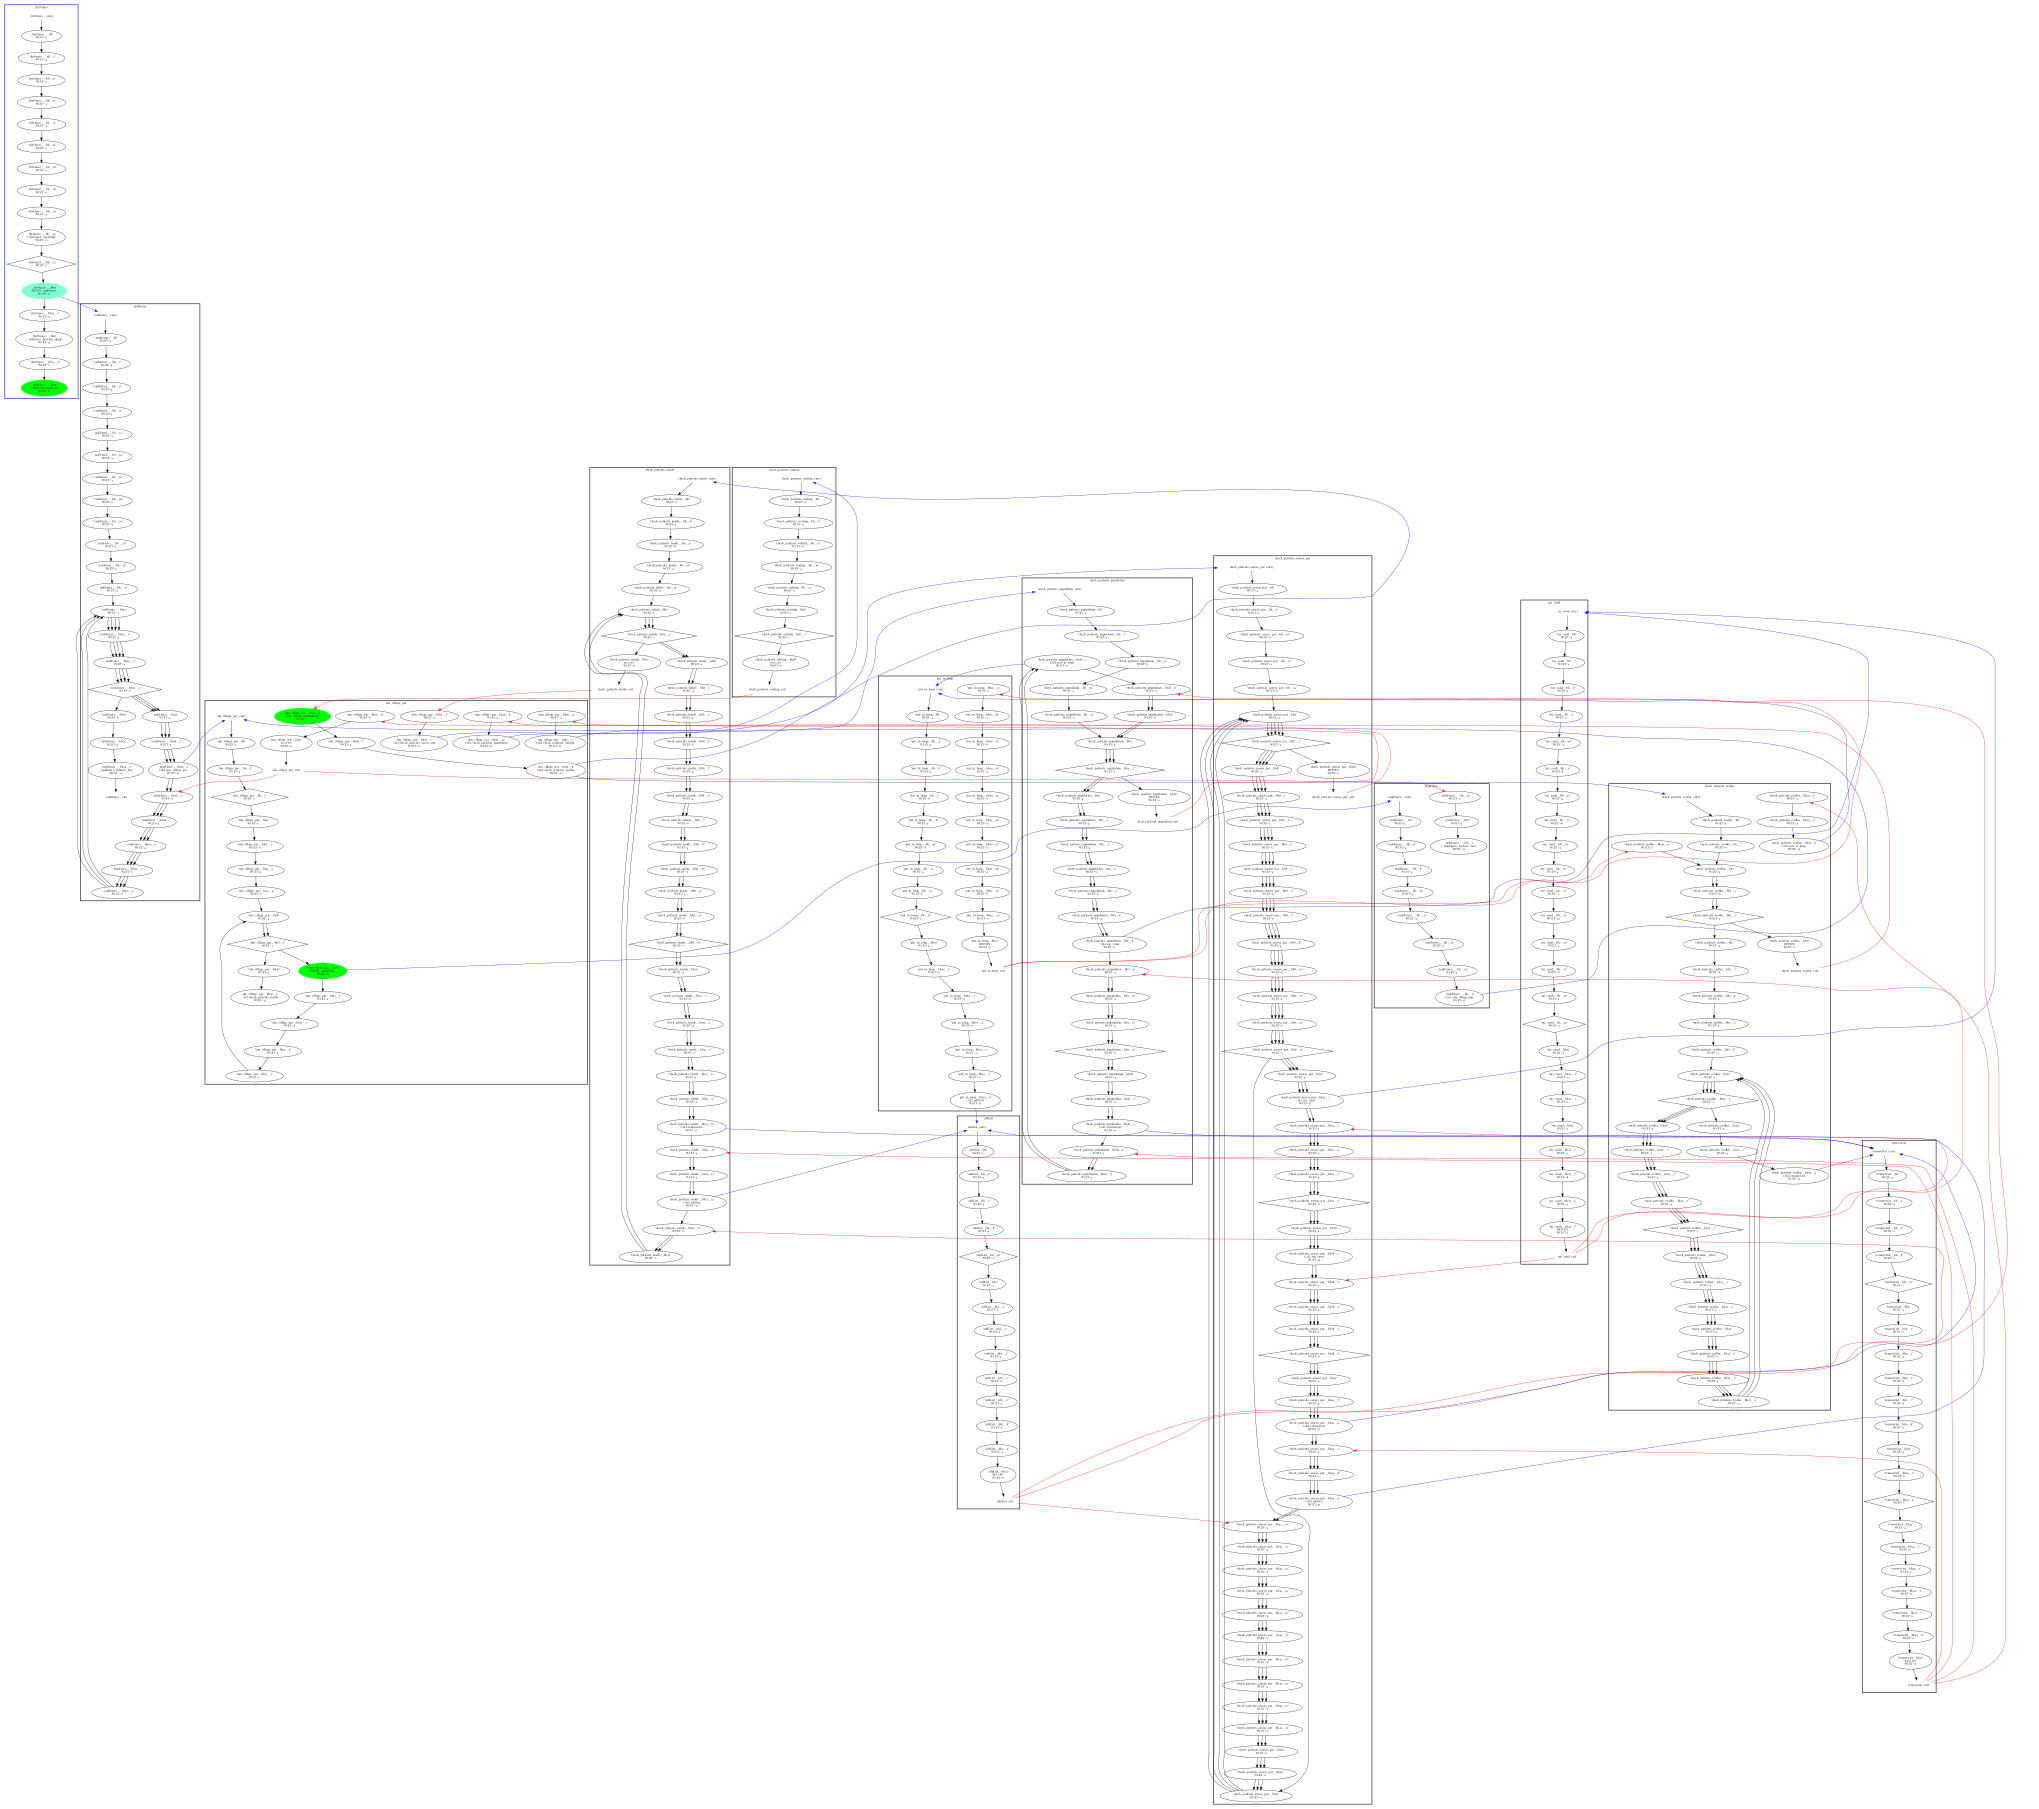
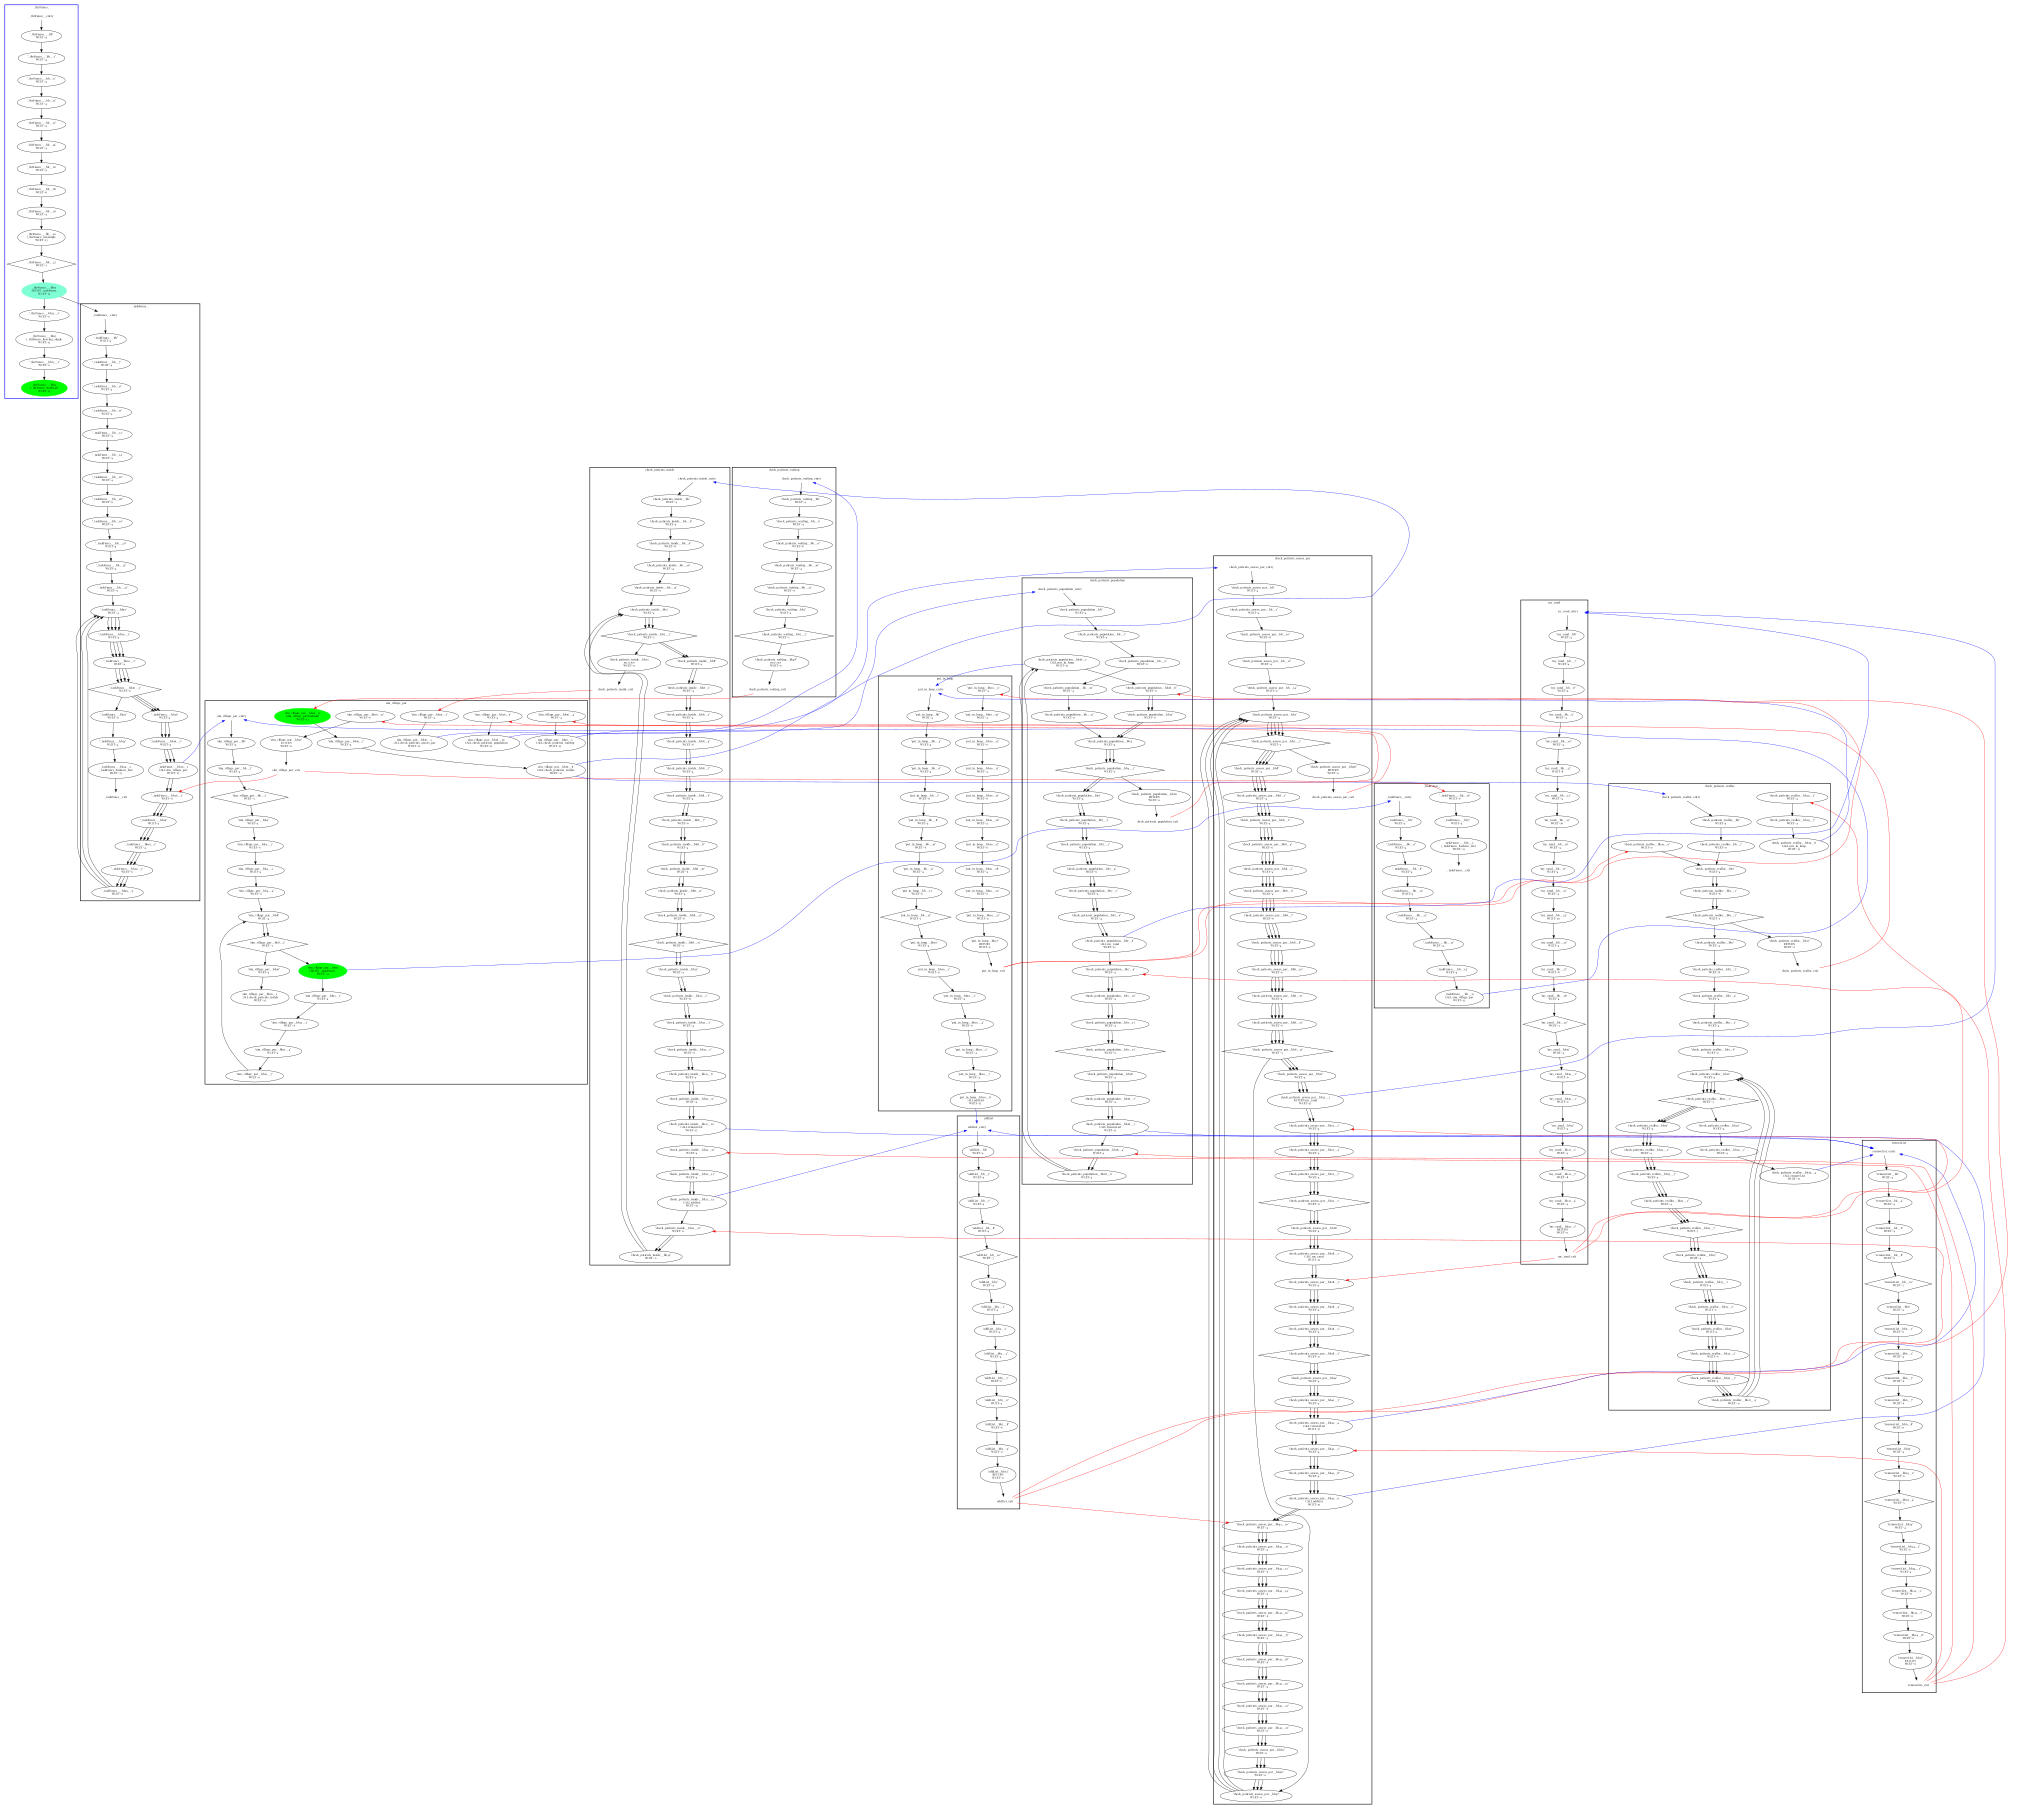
(76, 303) -> (76, 303)
none -> (1459, 870)
(1305, 1101) -> (1305, 1101)
